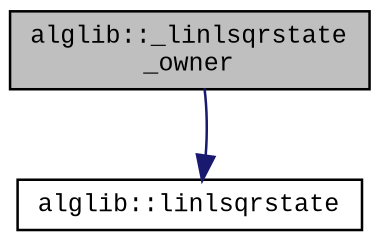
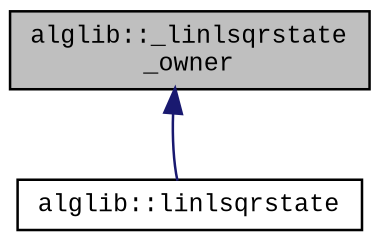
(207, 122) -> (173, 147)
